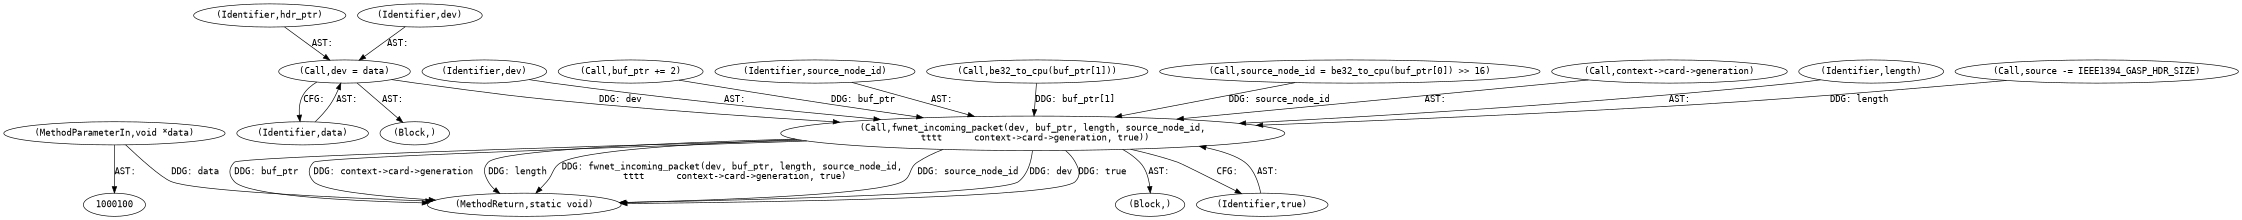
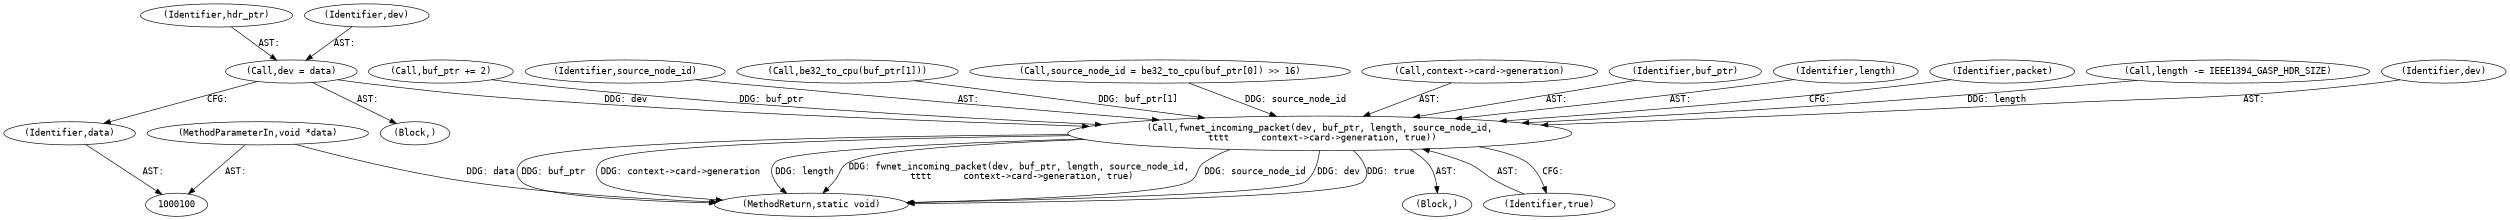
none -> (1685, 72)
none -> (2002, 72)
(2097, 72) -> (2228, 72)
(329, 107) -> (121, 168)
